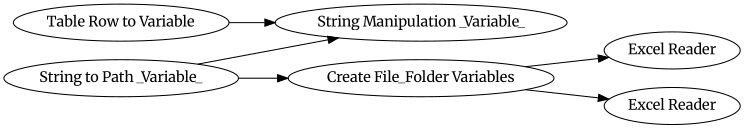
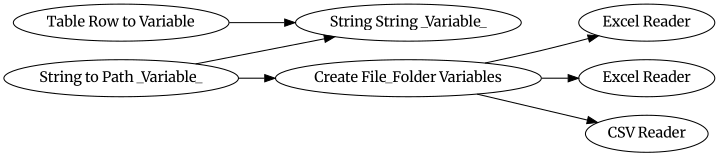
(421, 23) -> (408, 23)
none -> (647, 134)
